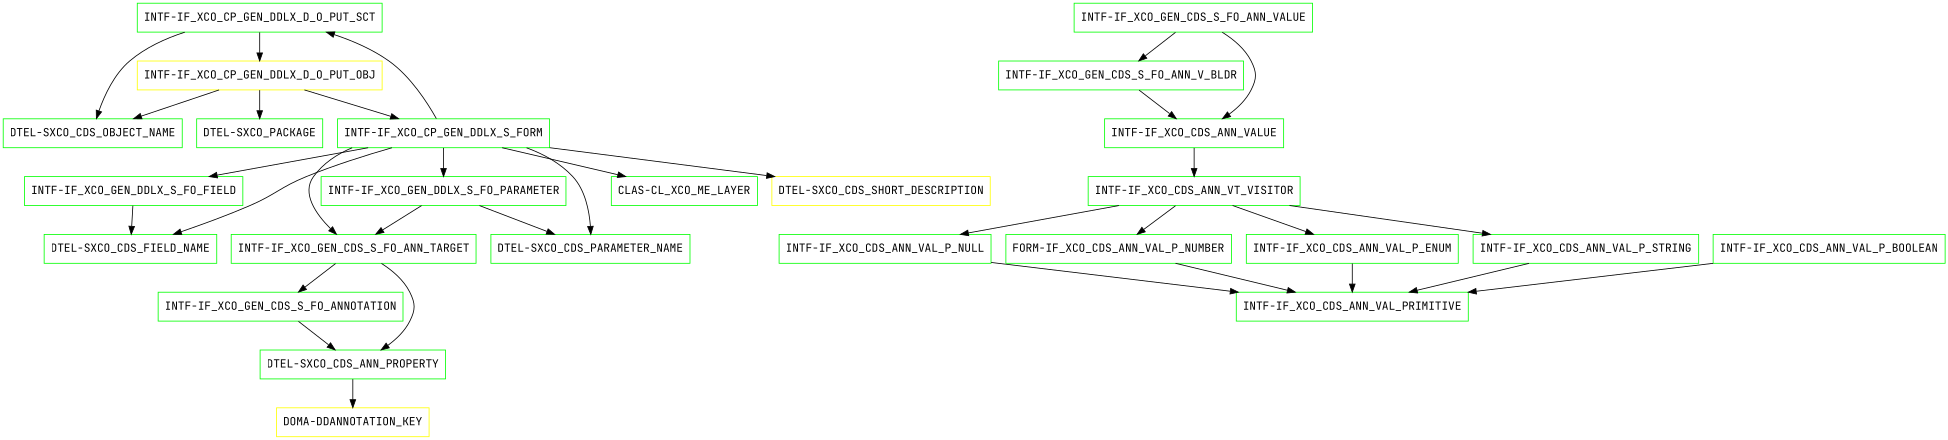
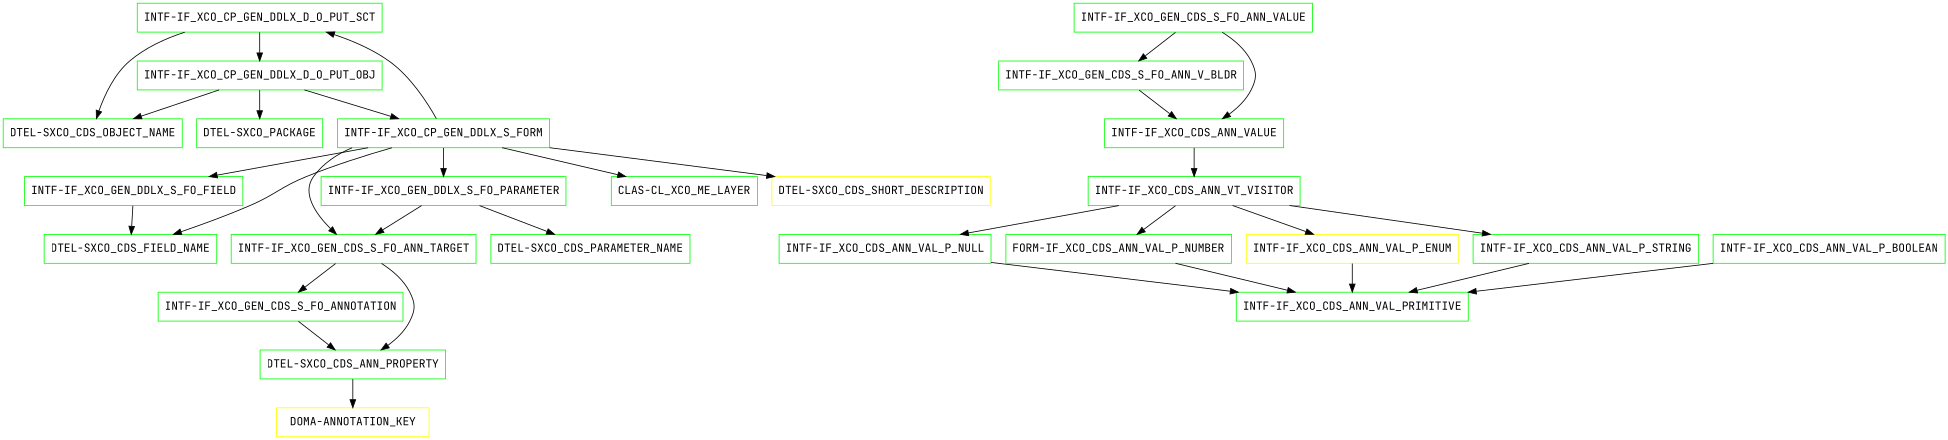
(260, 75) -> (260, 75)
(572, 176) -> none
(1352, 249) -> (1352, 249)
(353, 422) -> (353, 422)
